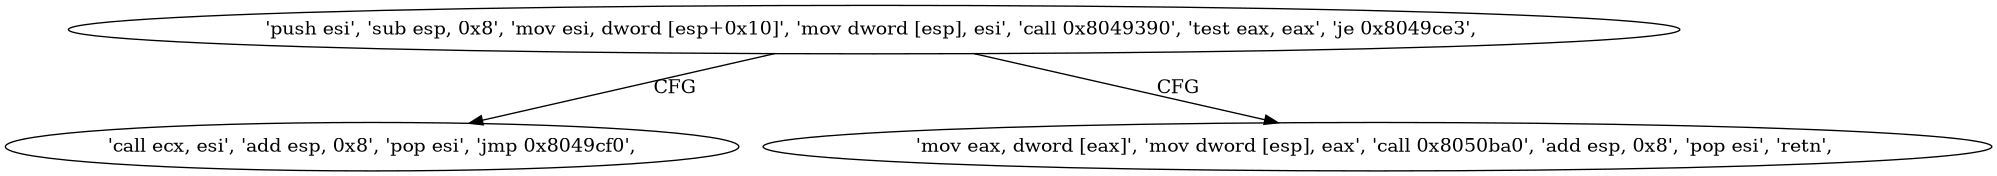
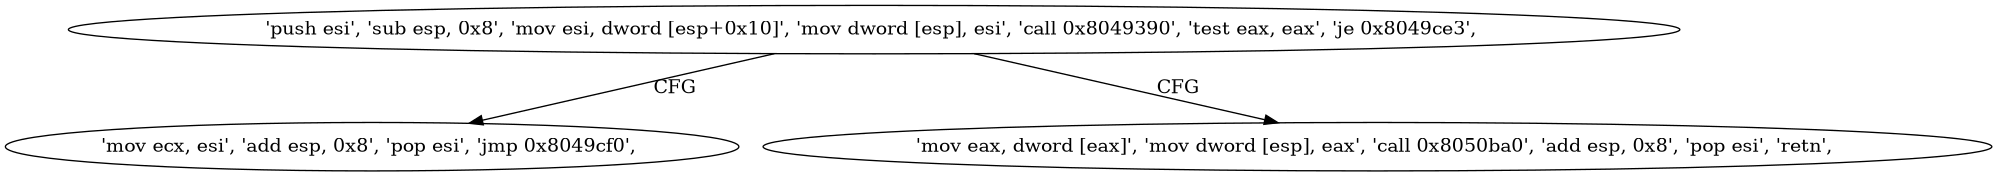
(372, 147) -> (372, 147)
